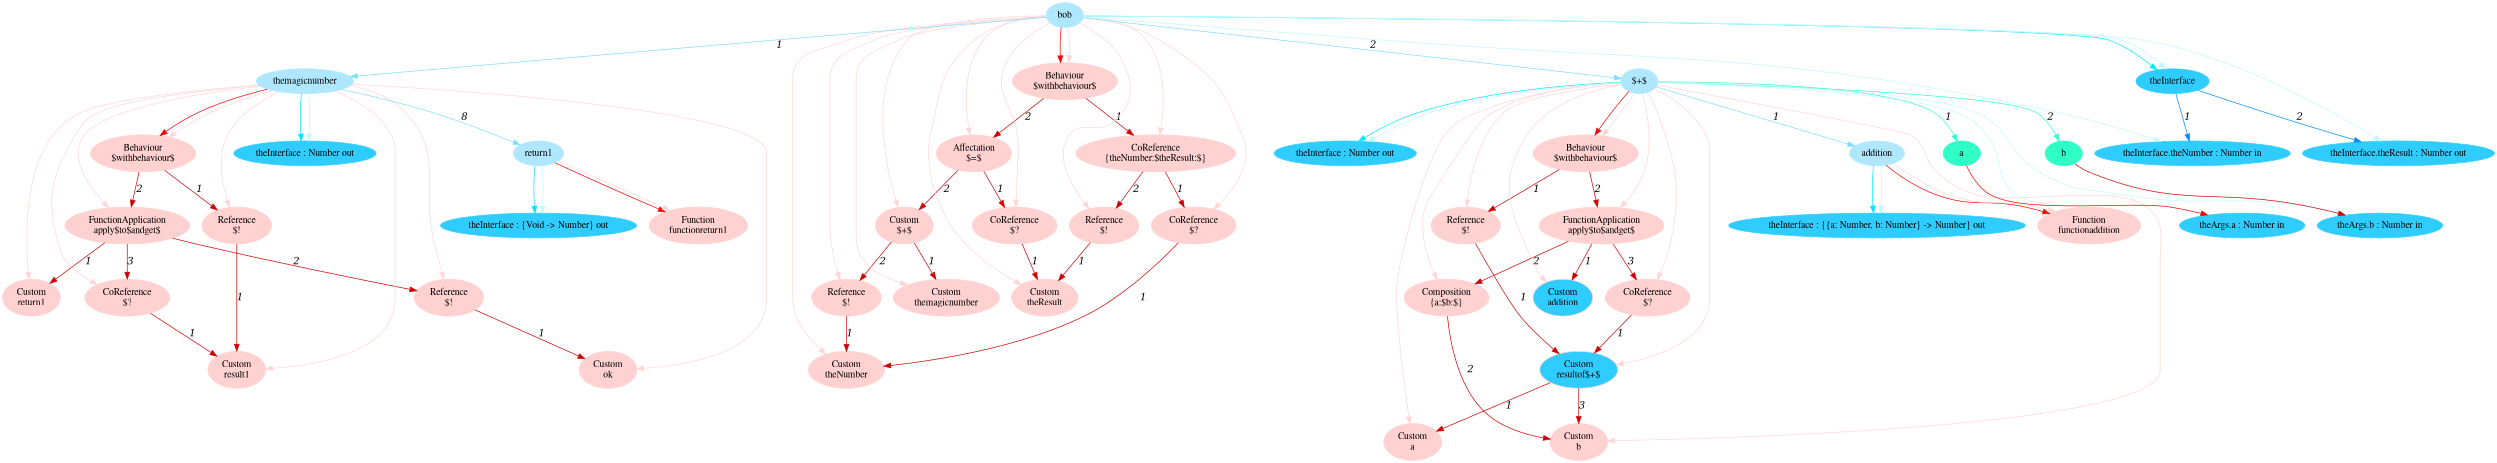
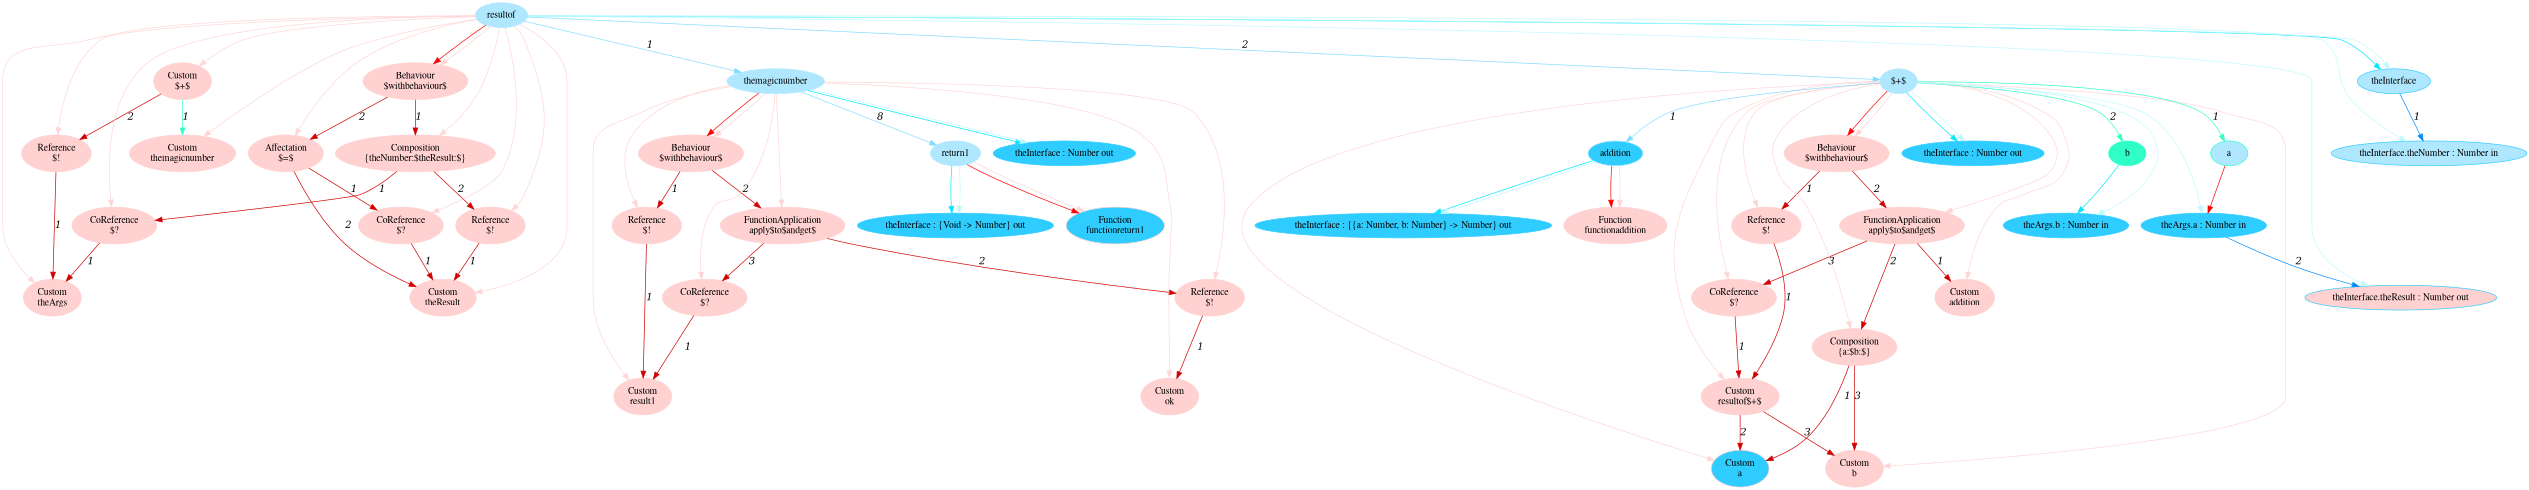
(1065, 15) -> (502, 15)
(2173, 81) -> (2394, 81)
(2276, 116) -> (2291, 265)
(1156, 153) -> (415, 153)
(1877, 153) -> (1615, 153)
(1962, 153) -> (2229, 153)
(2193, 153) -> (2429, 153)
(2399, 153) -> (2401, 298)
(941, 187) -> (341, 239)
(2204, 196) -> (2102, 187)
(698, 226) -> (1115, 226)
(923, 258) -> (183, 114)
(31, 298) -> none
(1563, 298) -> (1965, 298)
(846, 370) -> (52, 298)
(1471, 370) -> (1858, 397)
(1579, 370) -> (1740, 397)
(1509, 406) -> (1744, 433)
none -> (1822, 421)
(1413, 442) -> (1740, 469)
